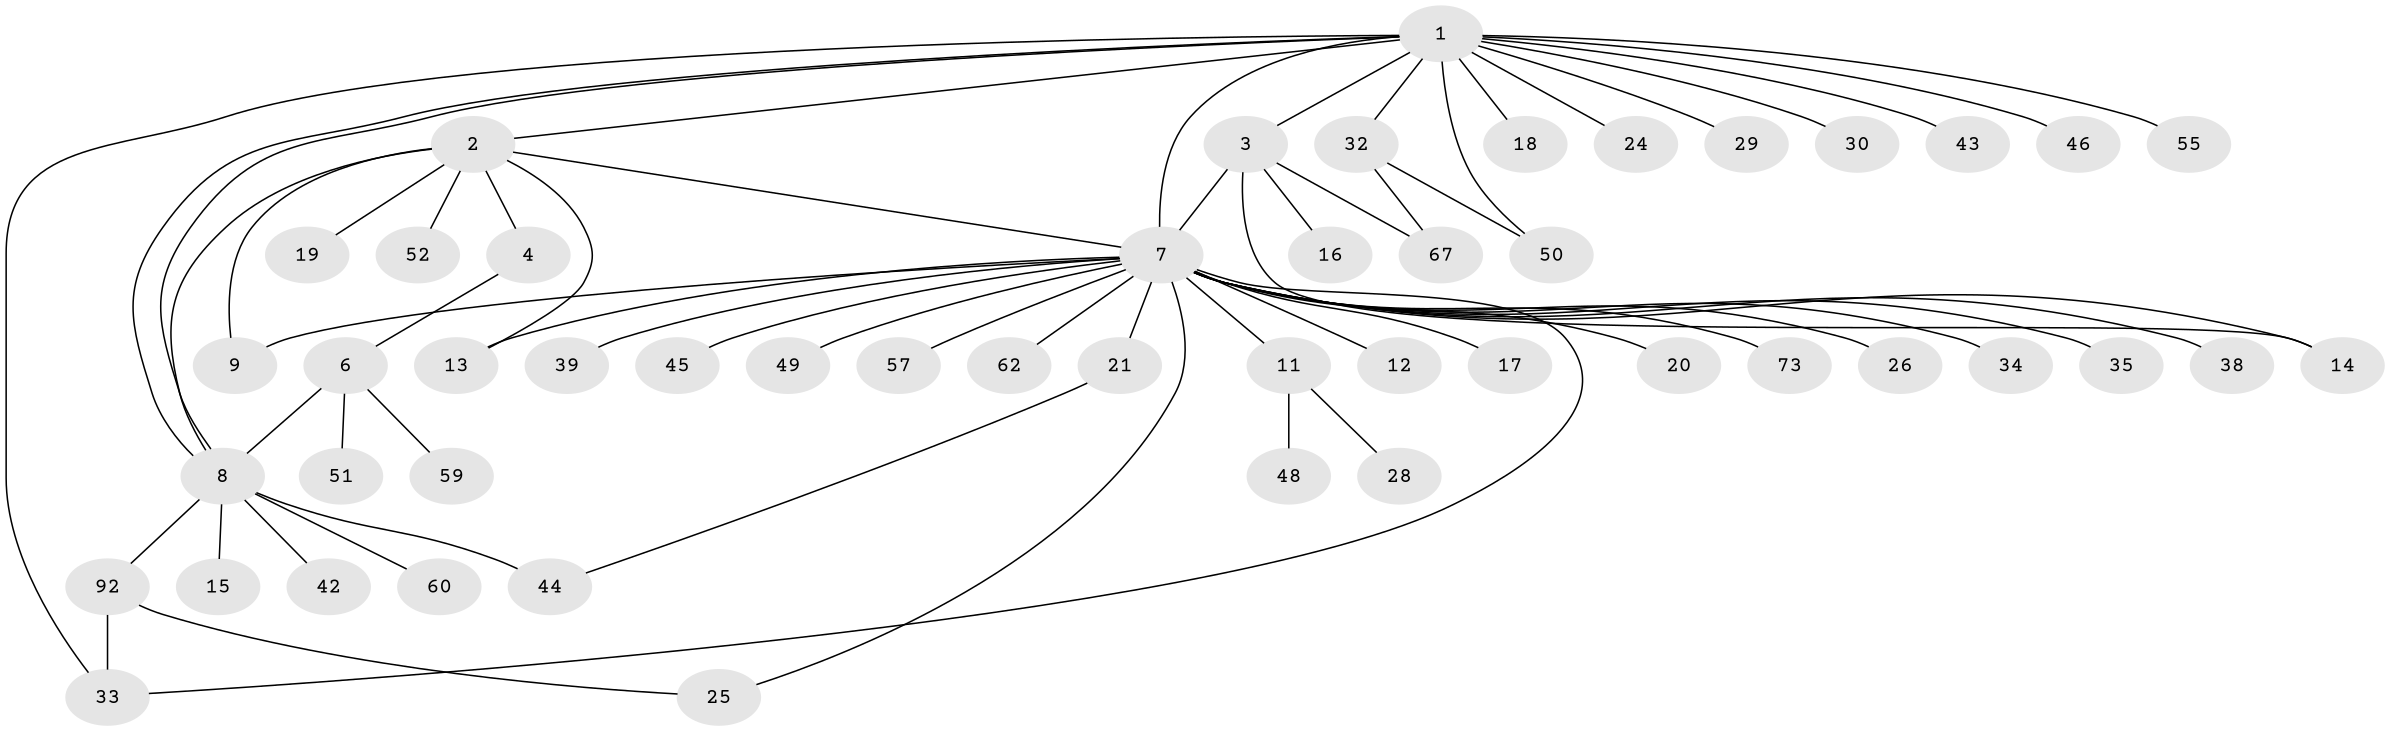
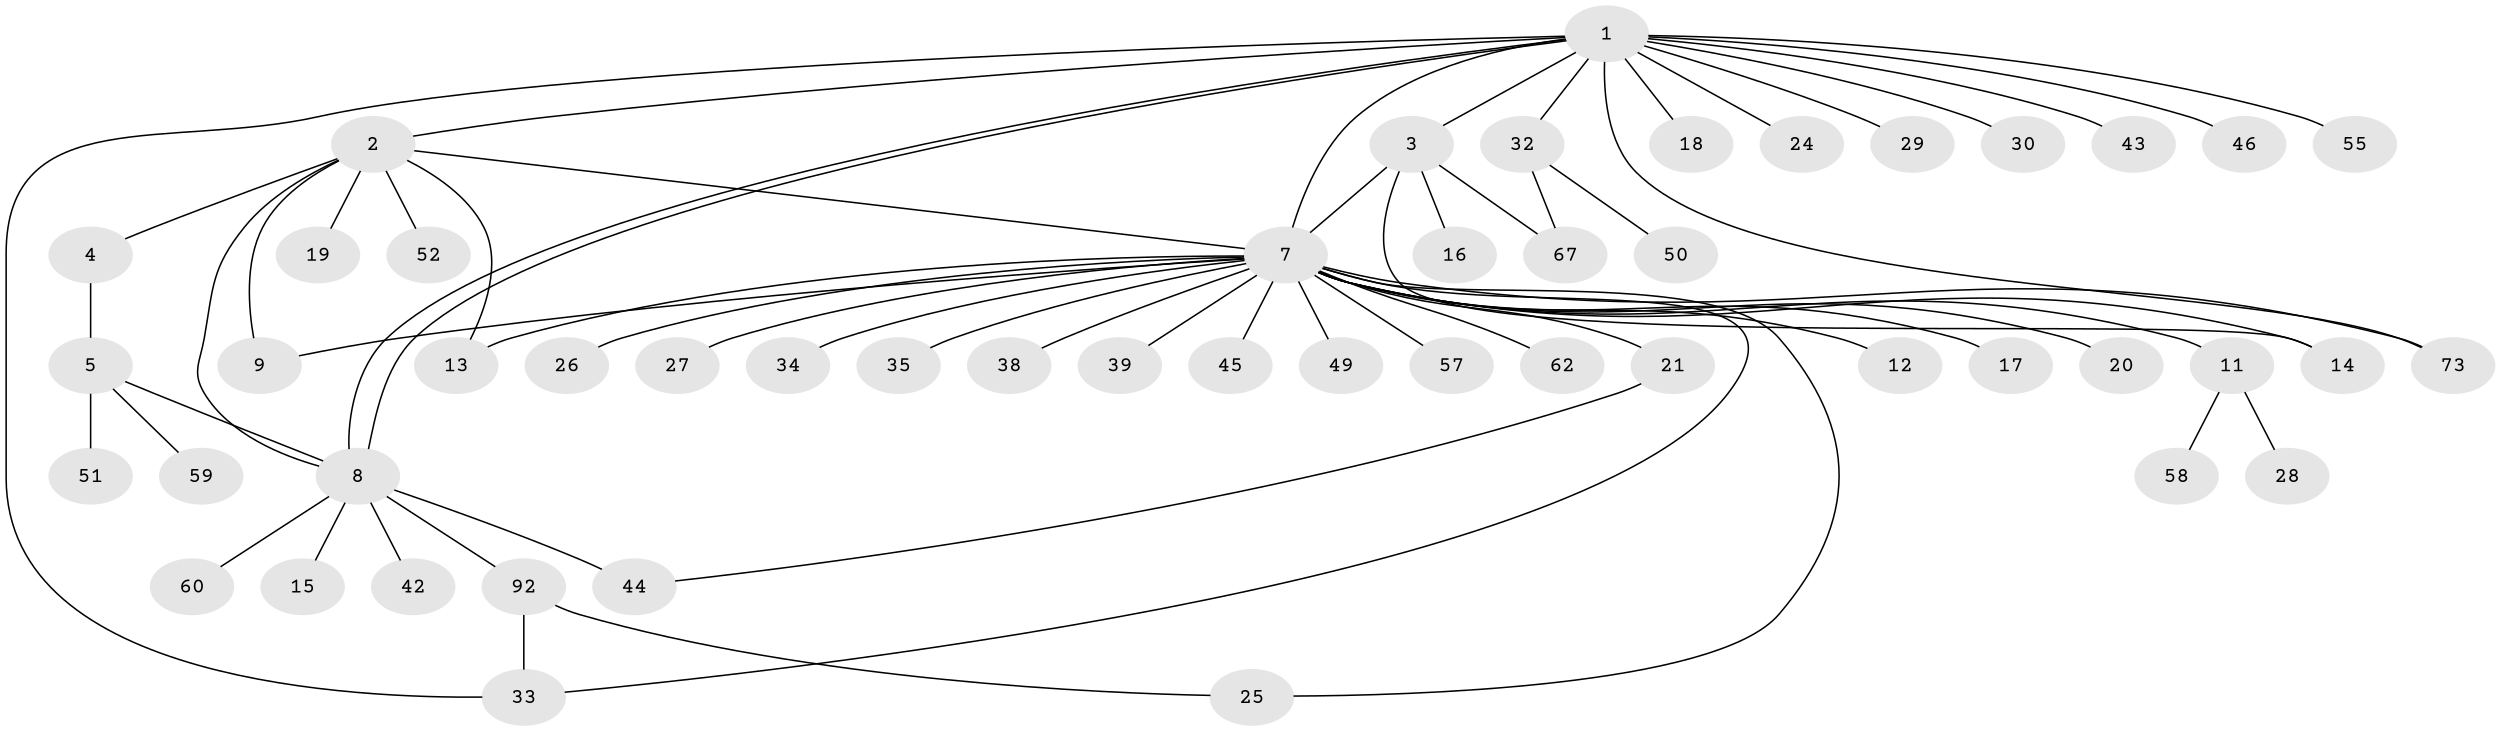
(1463, 158) -> (1963, 275)
(346, 366) -> (91, 366)
none -> (677, 366)
(1289, 476) -> (2177, 476)
